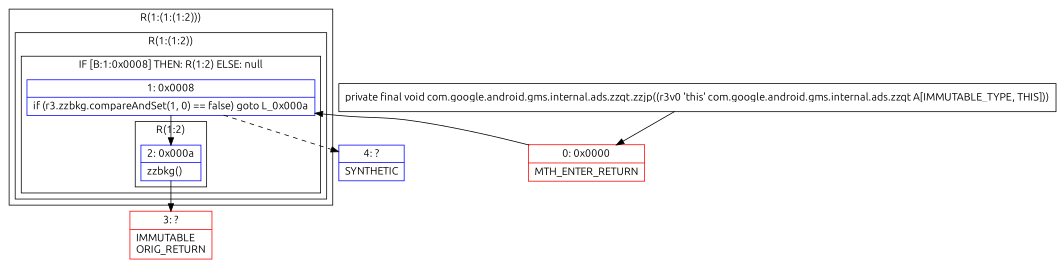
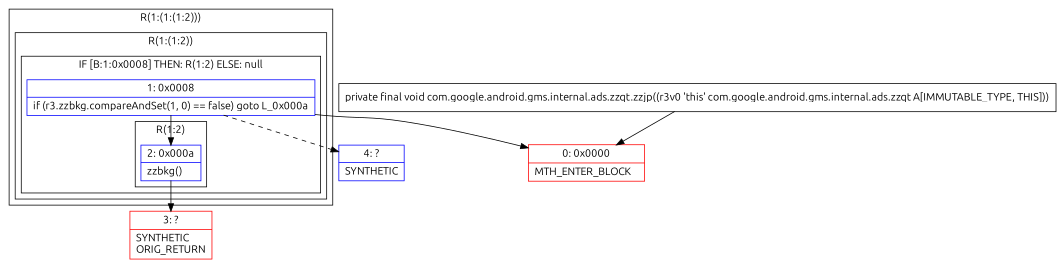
(427, 123) -> (419, 124)
(587, 172) -> (583, 172)
(166, 238) -> (163, 238)
